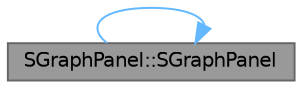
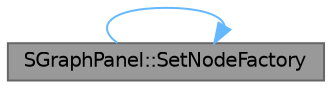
(151, 62) -> (166, 62)
